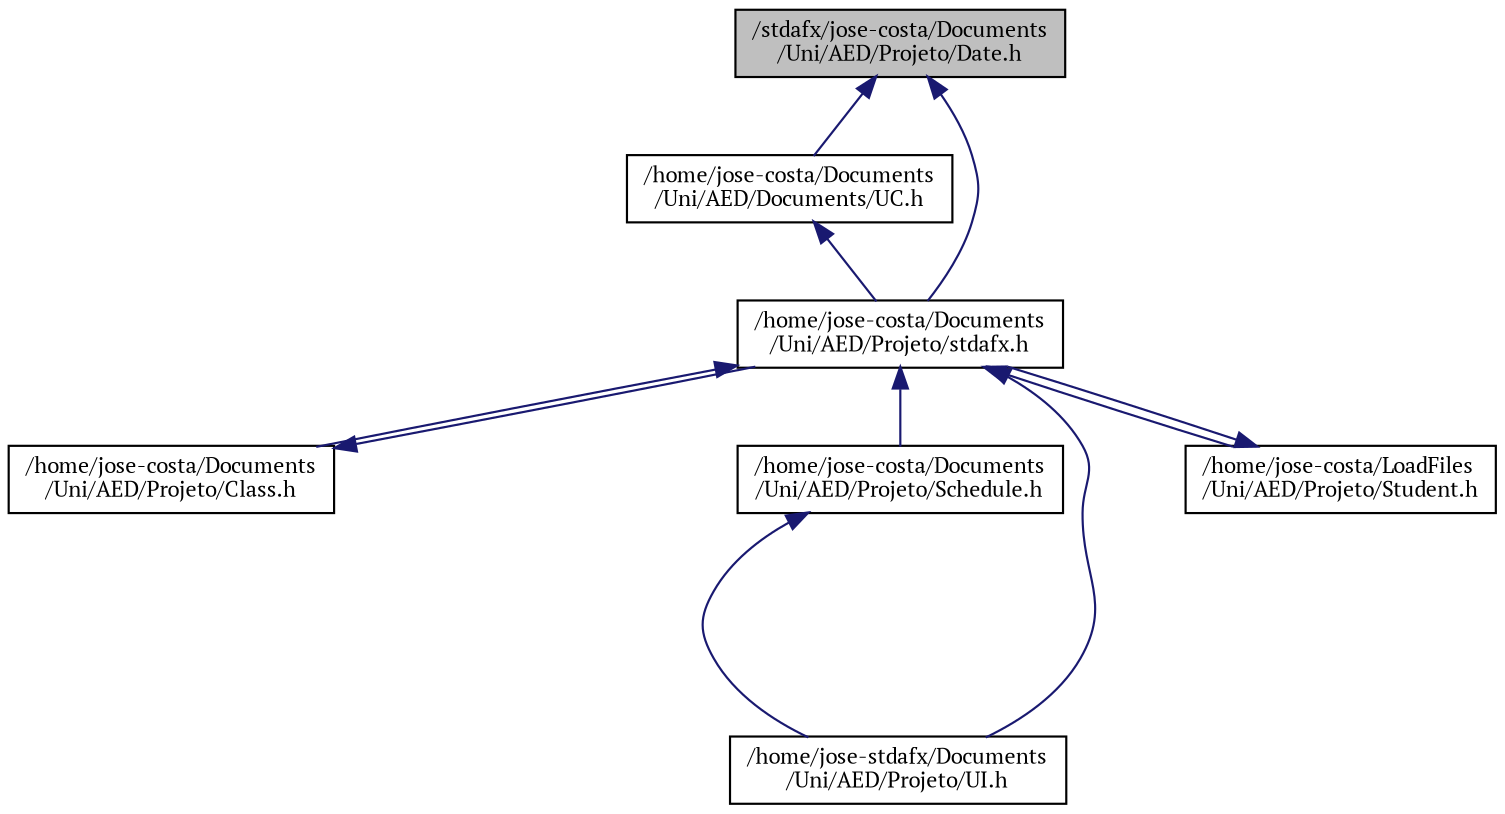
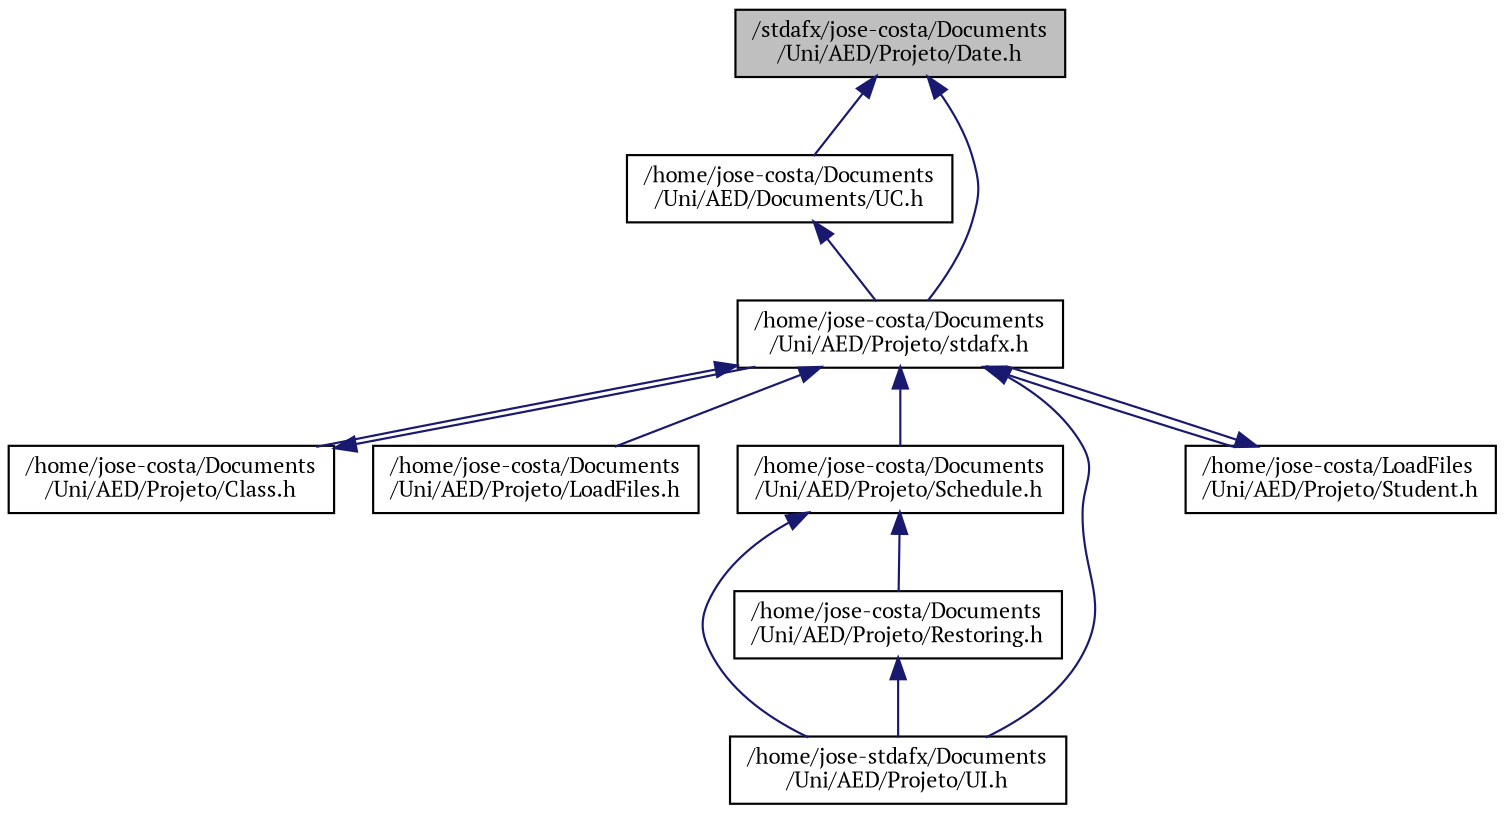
none -> (536, 479)
none -> (898, 625)
